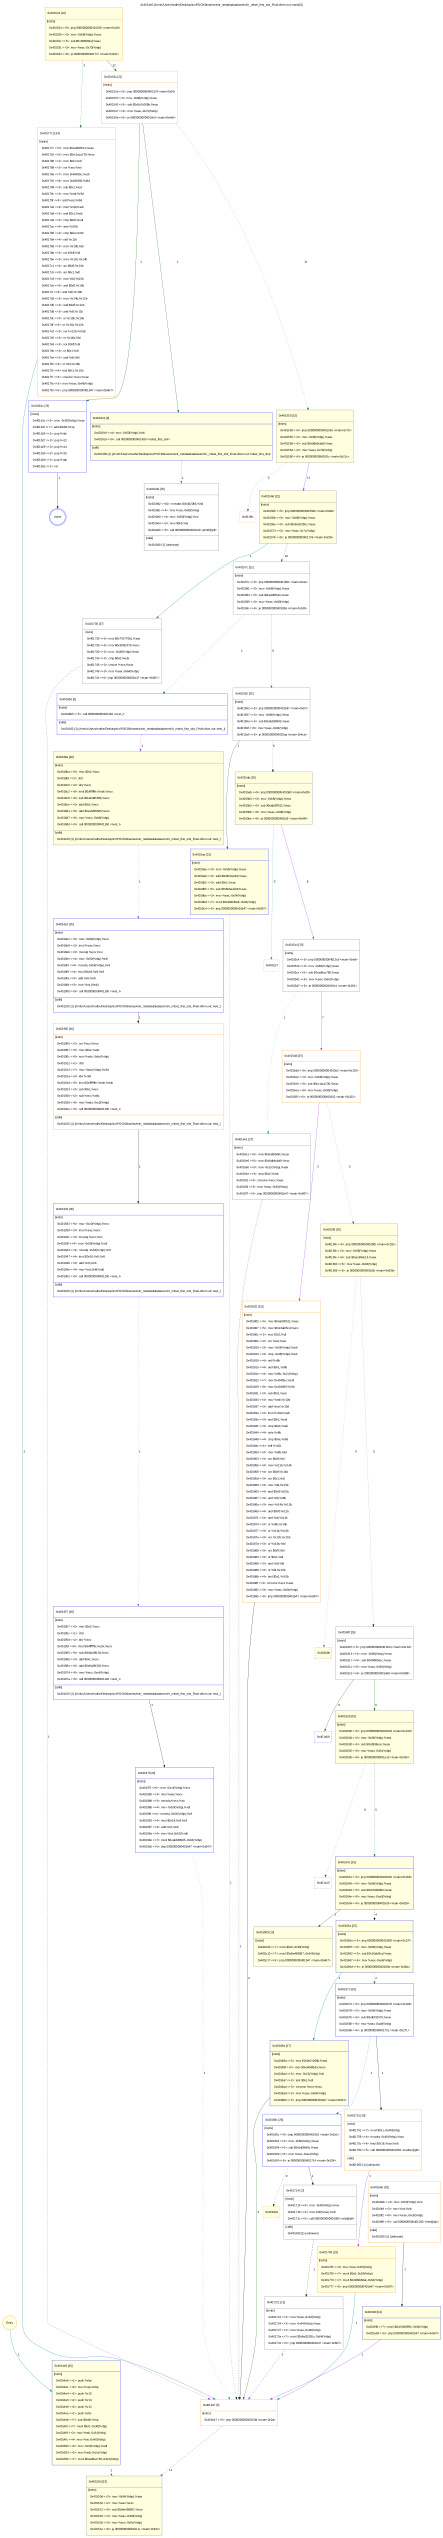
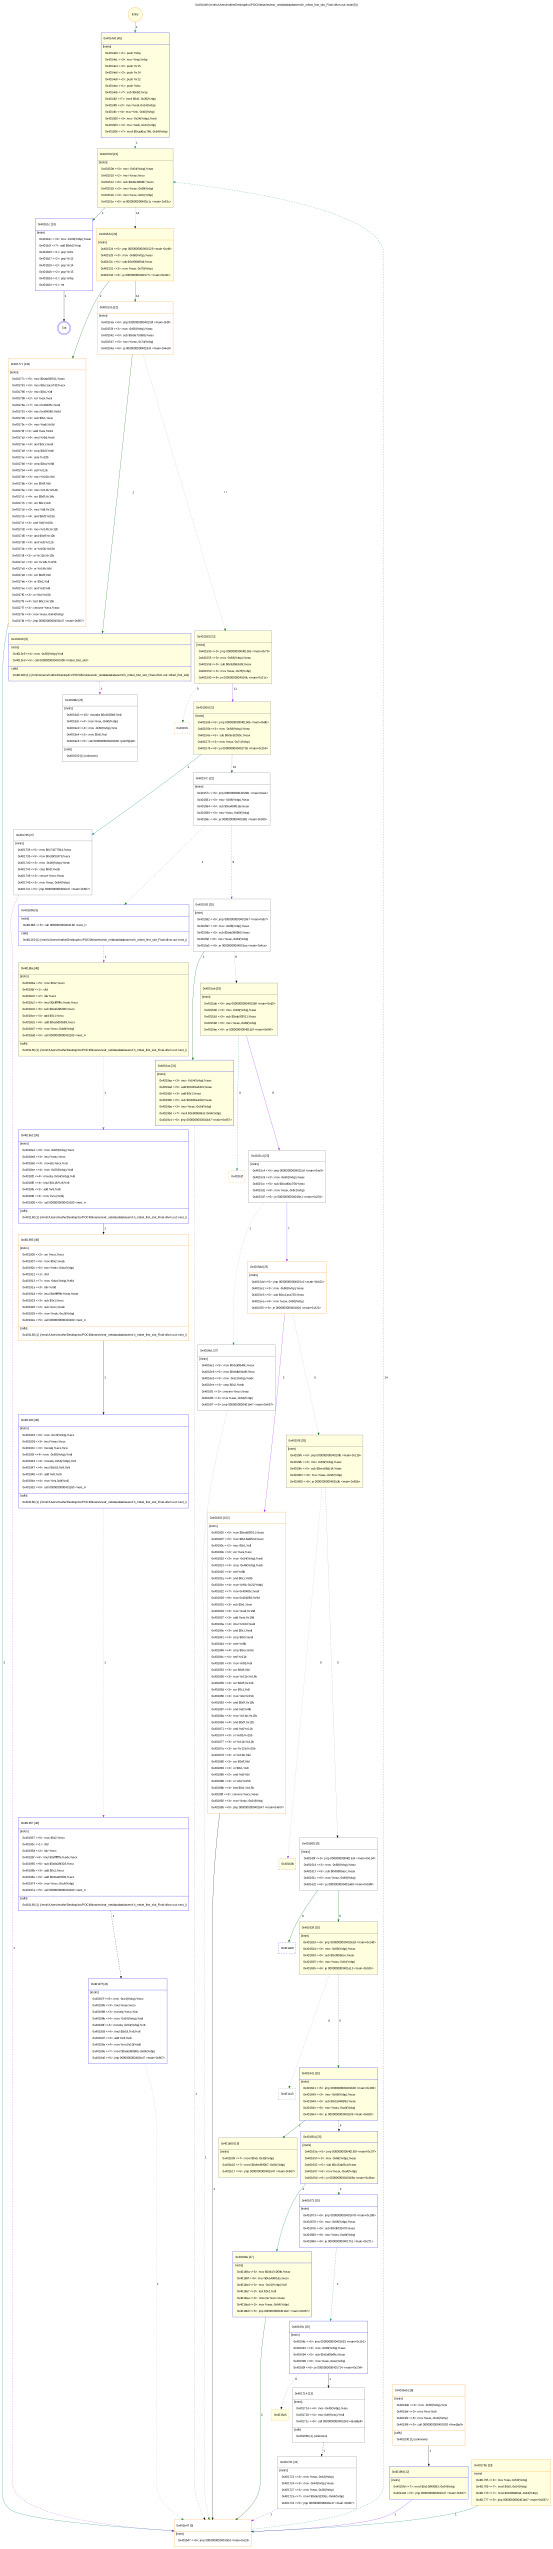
(82, 93) -> (88, 317)
none -> (135, 217)
(135, 276) -> (100, 213)
(58, 517) -> (64, 328)
(157, 1732) -> (116, 1944)
(239, 1797) -> (204, 1963)
(383, 2140) -> none
